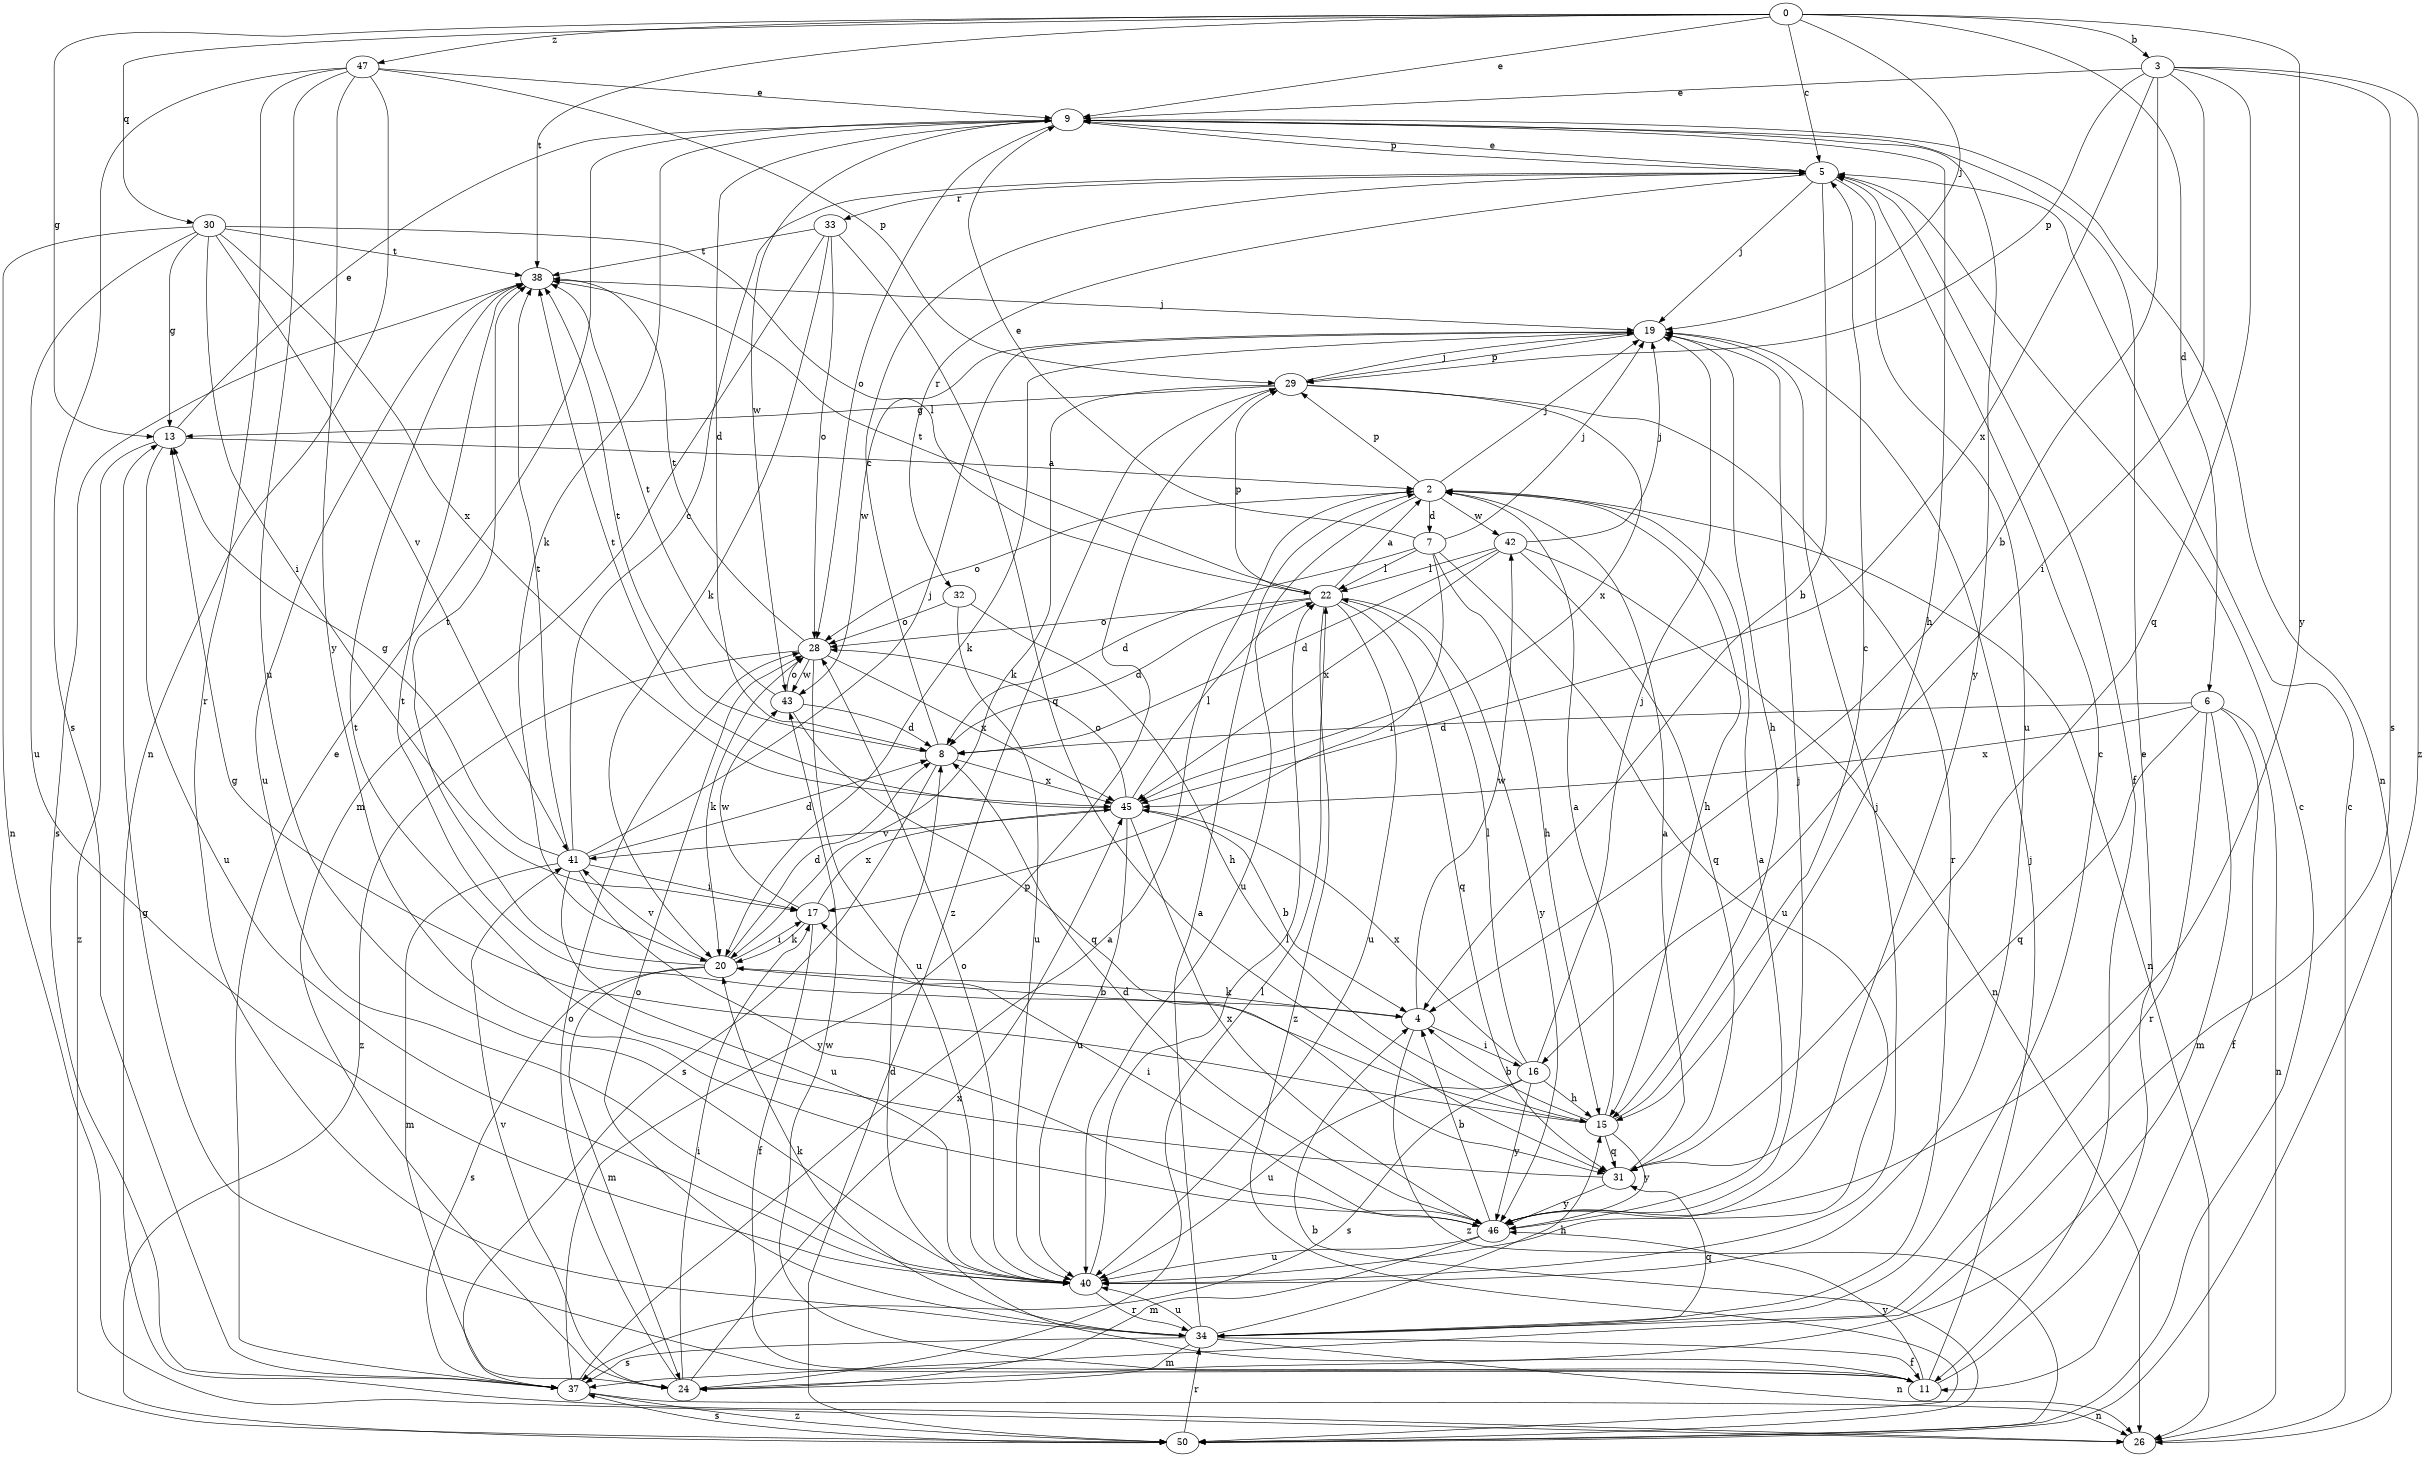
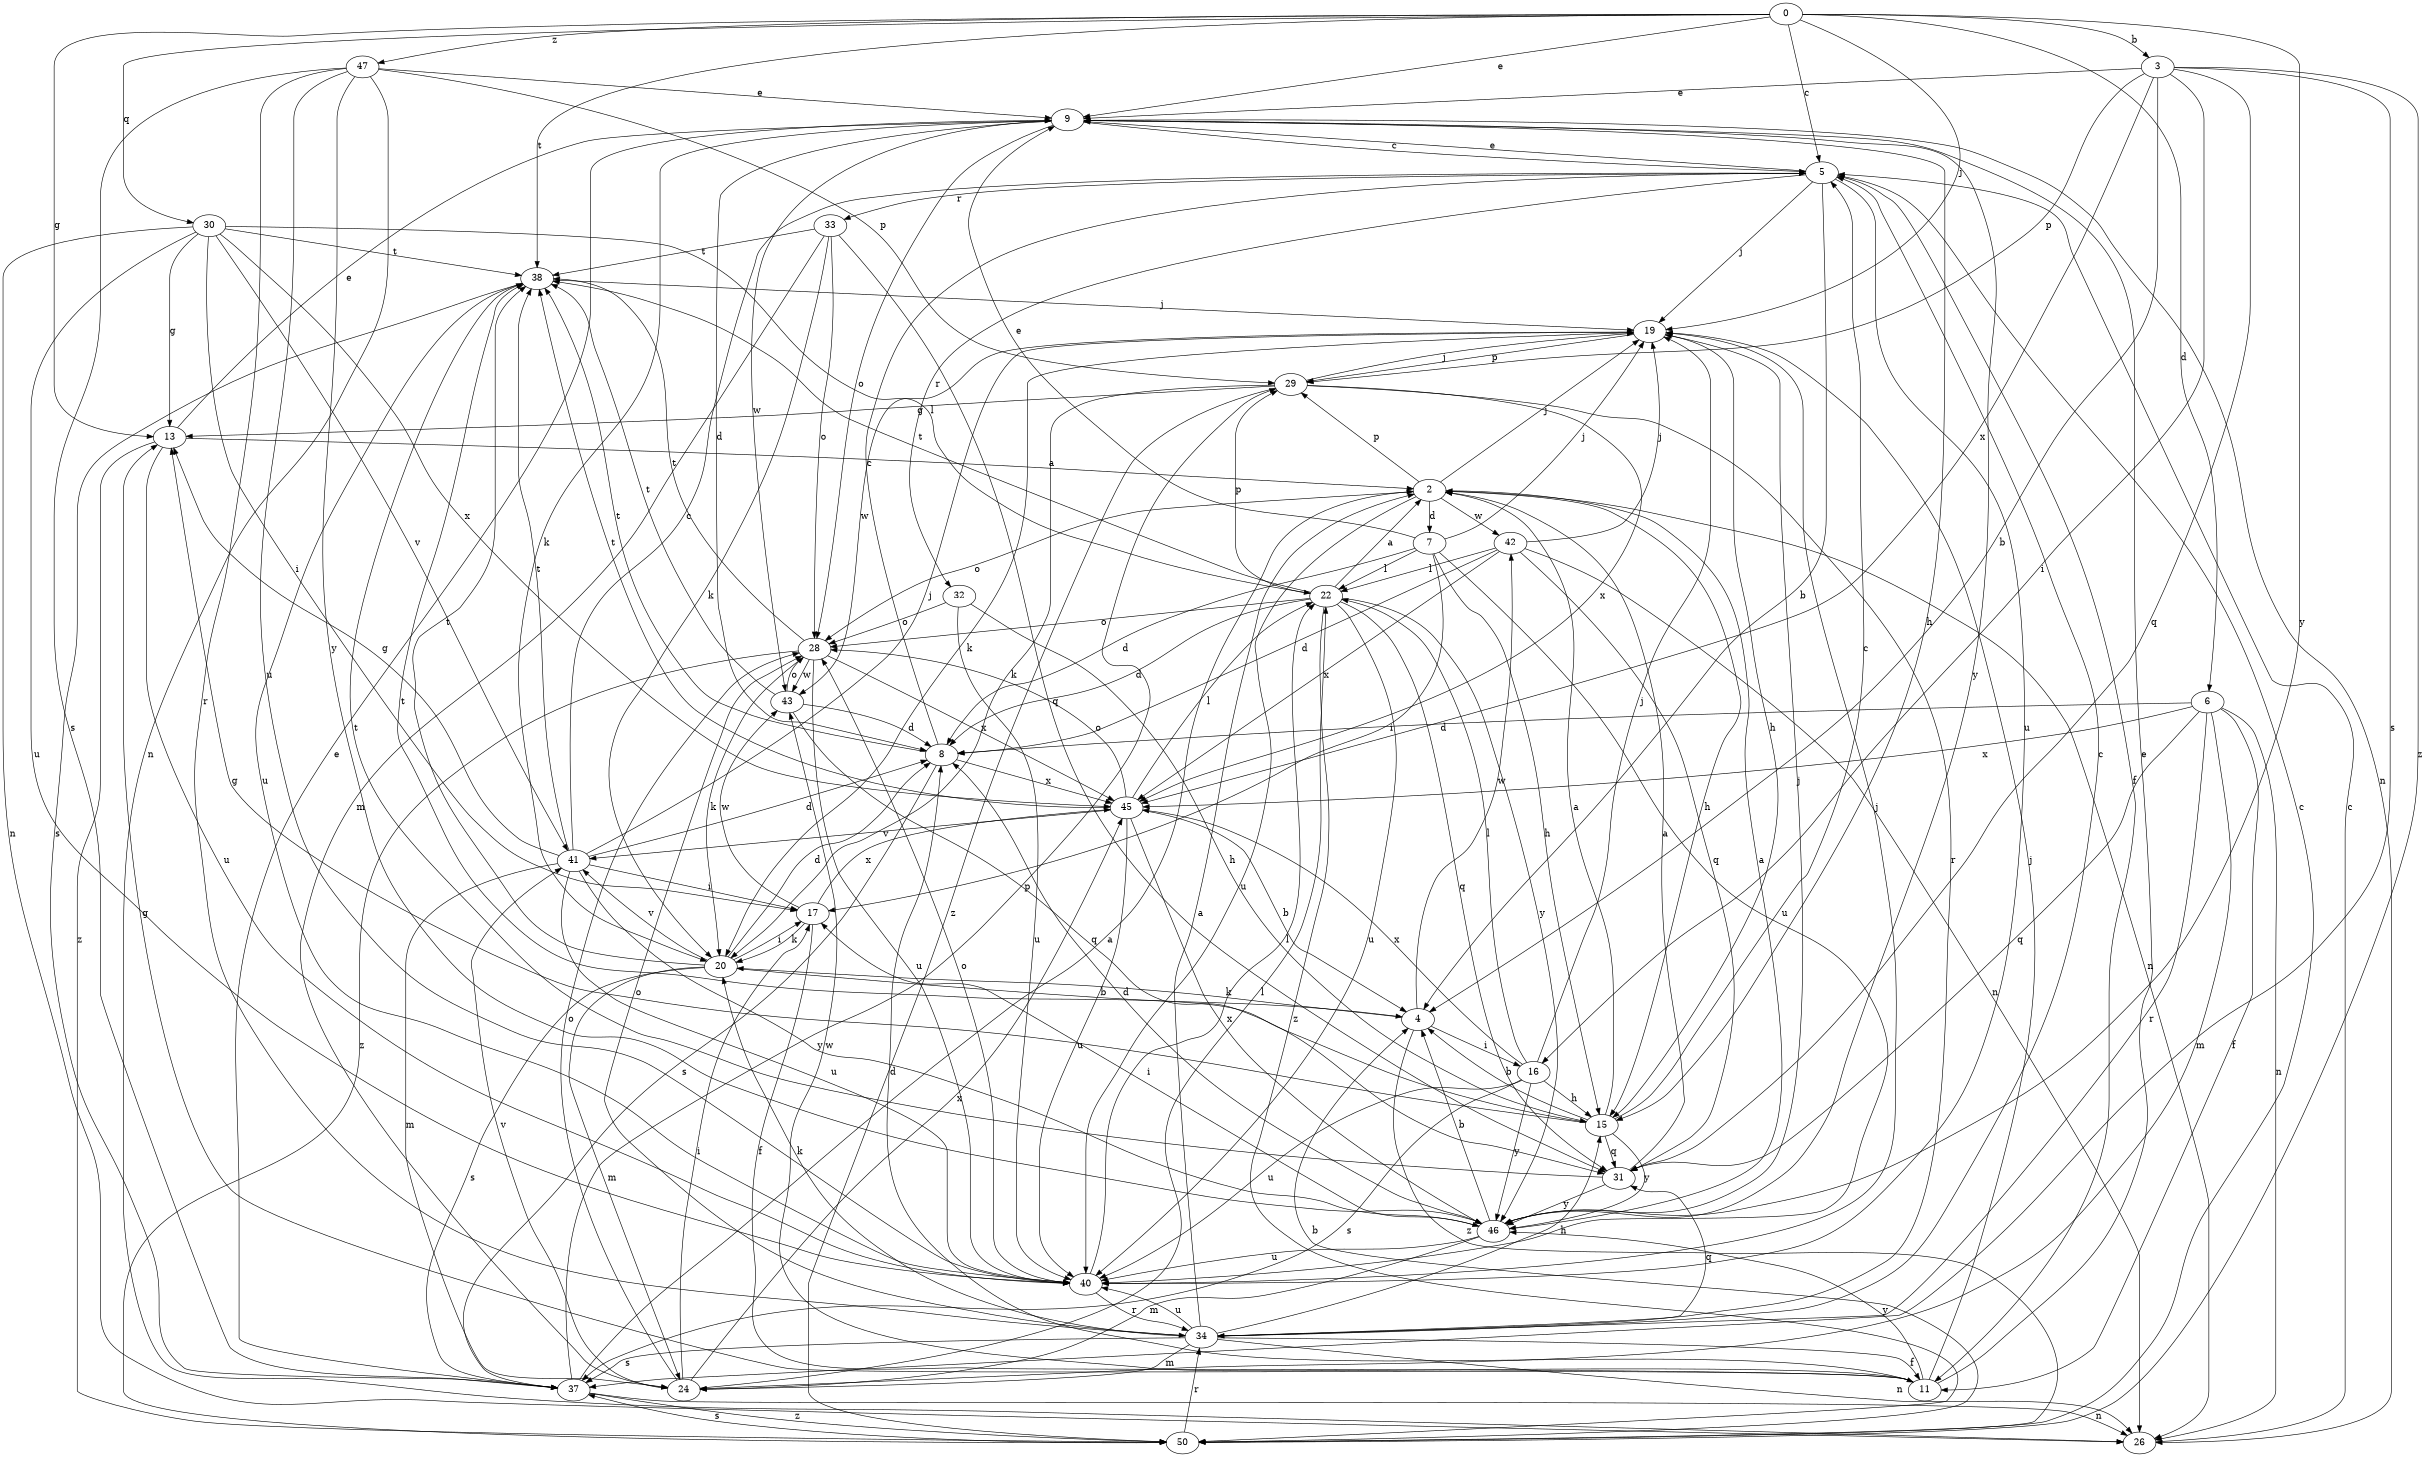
(1394, 146) -> (1394, 146)
